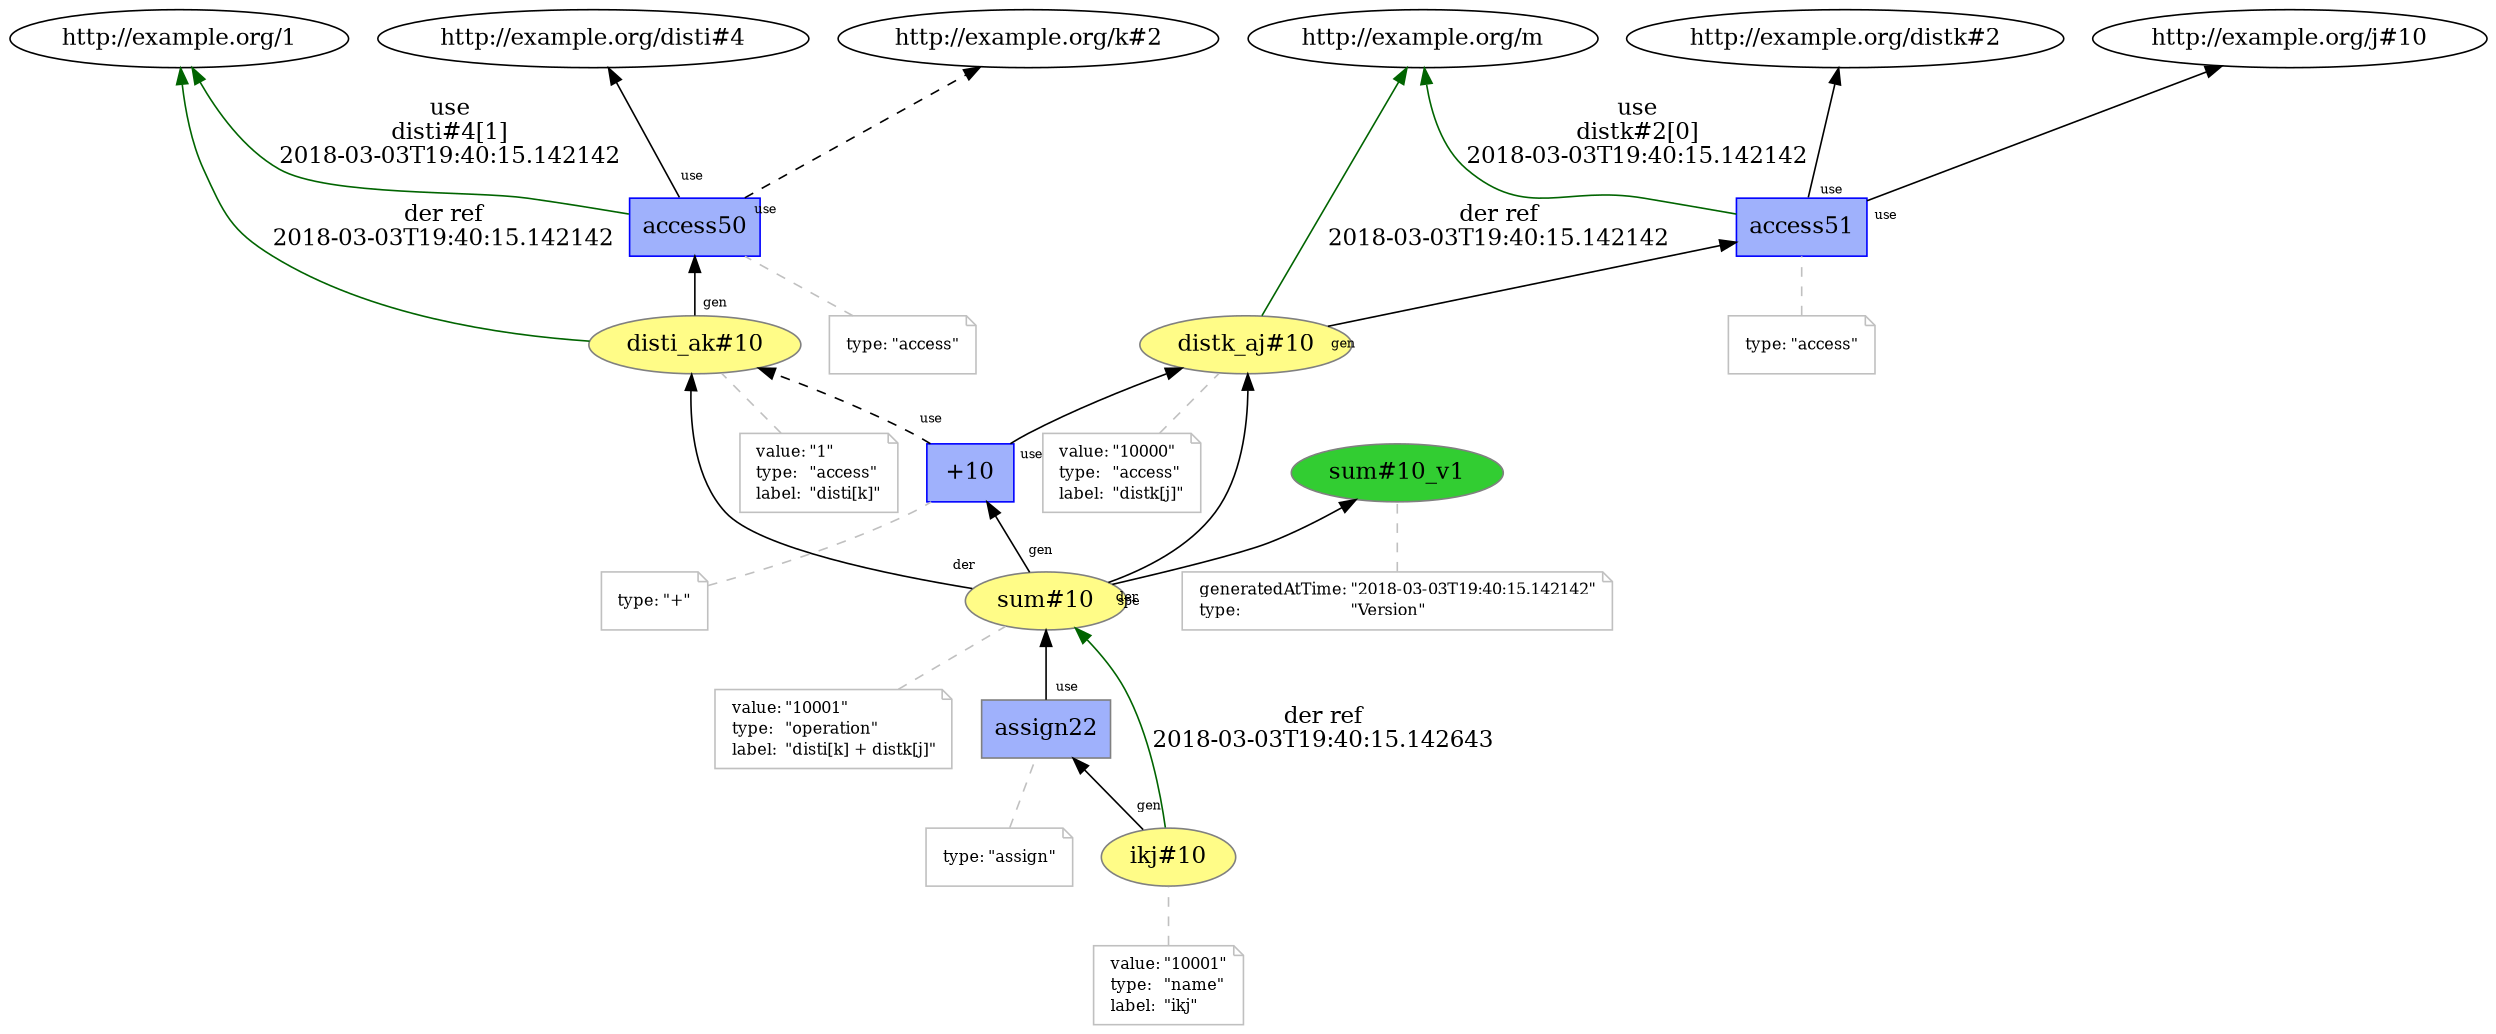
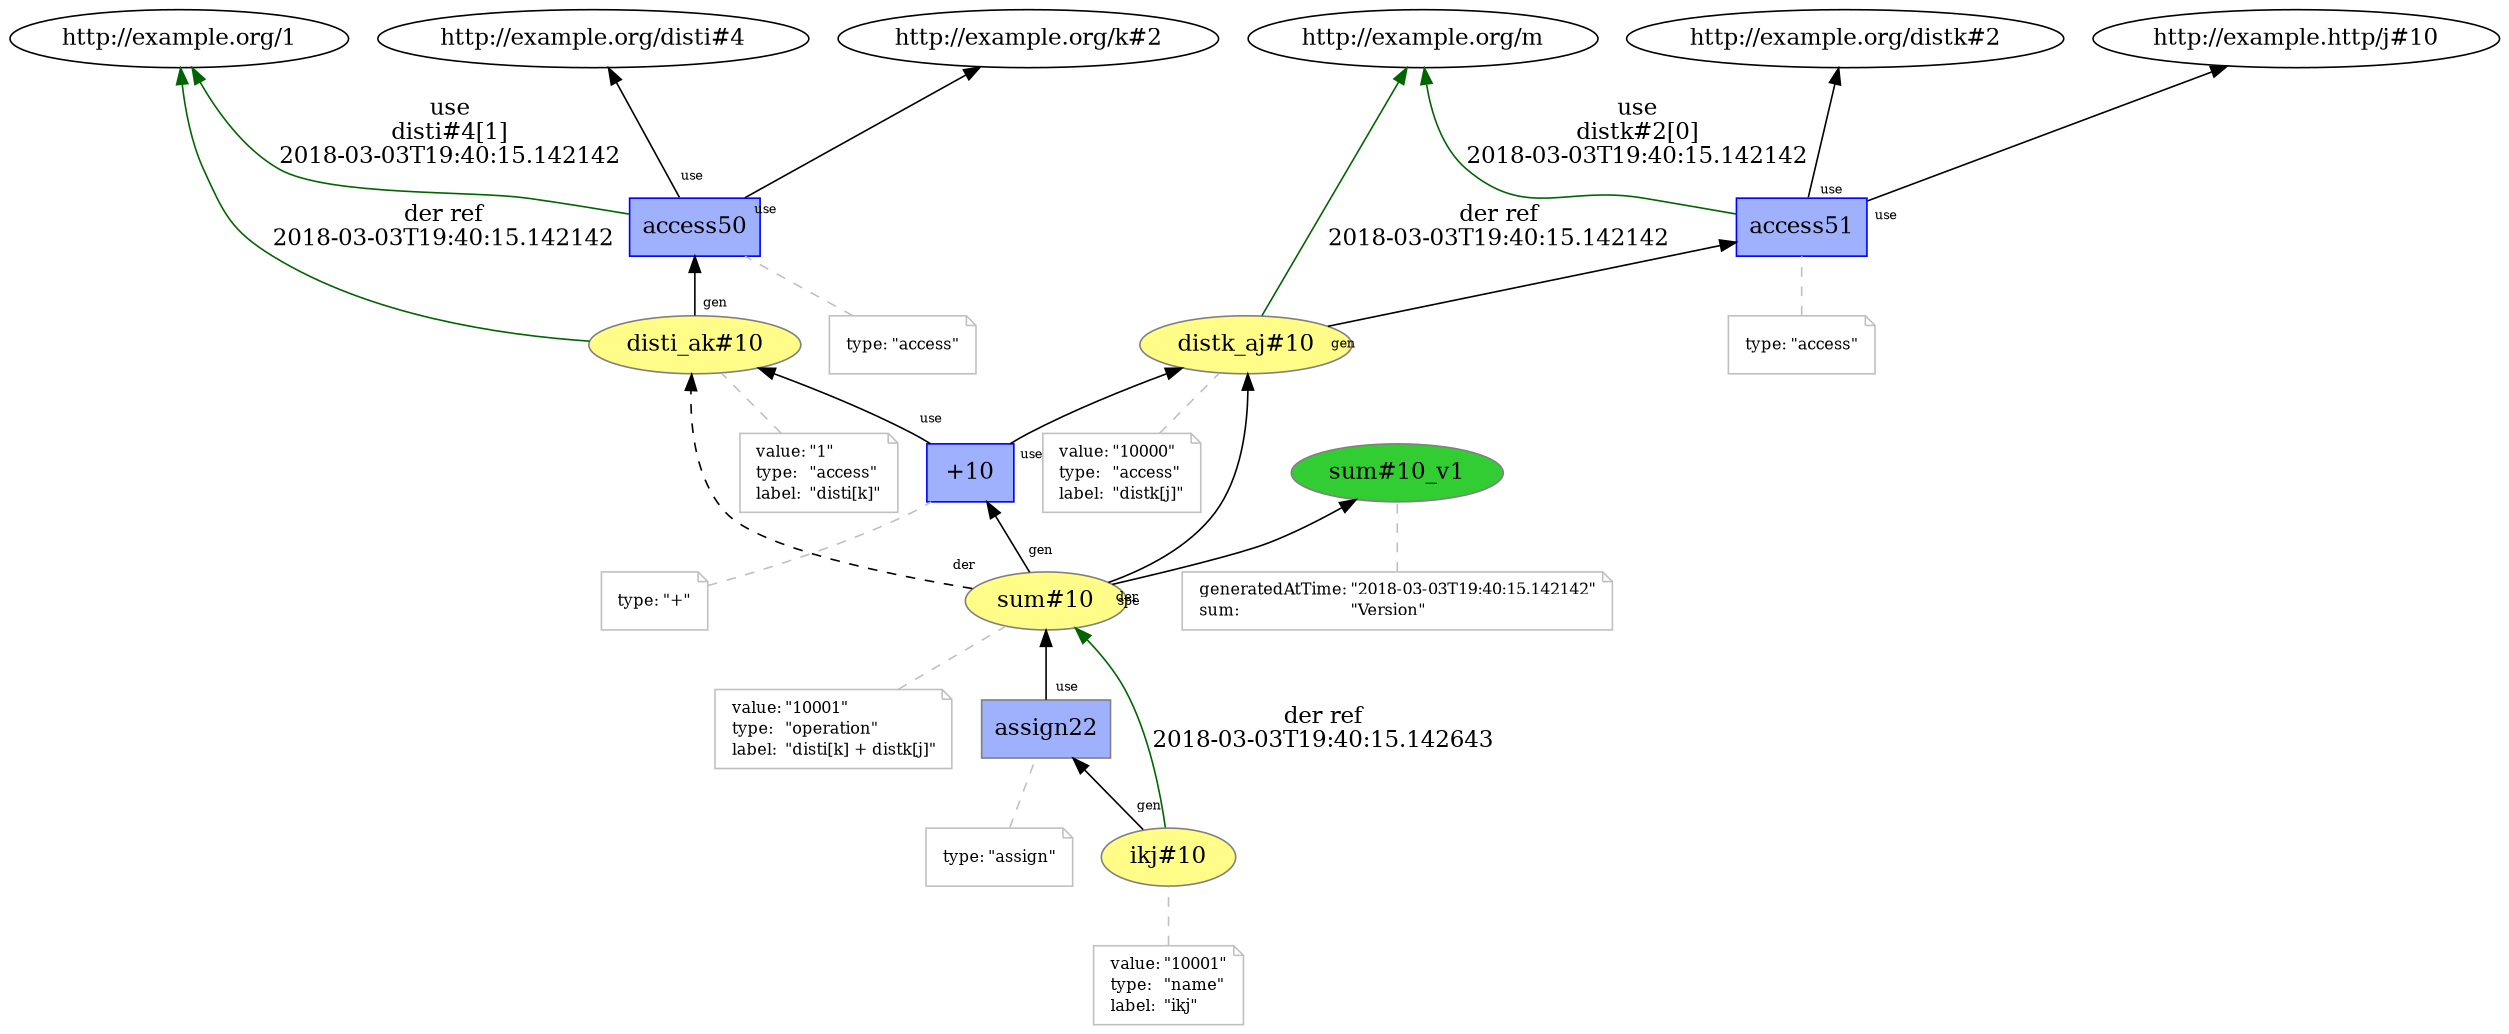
(2290, 39) -> (2296, 39)
(855, 136) -> (855, 136)
(854, 406) -> (854, 406)
(783, 544) -> (783, 544)
(1220, 611) -> (1219, 611)
